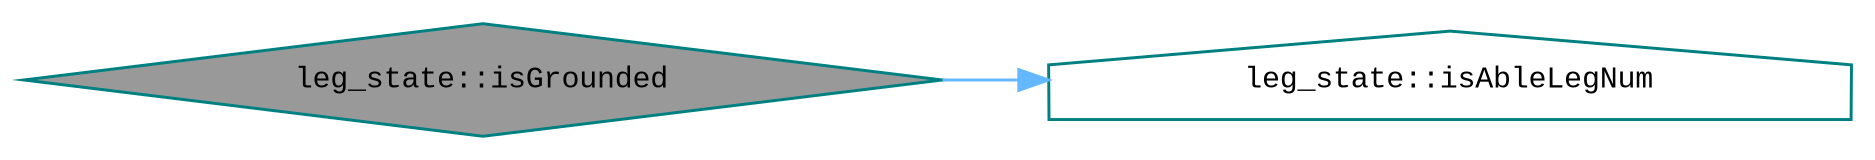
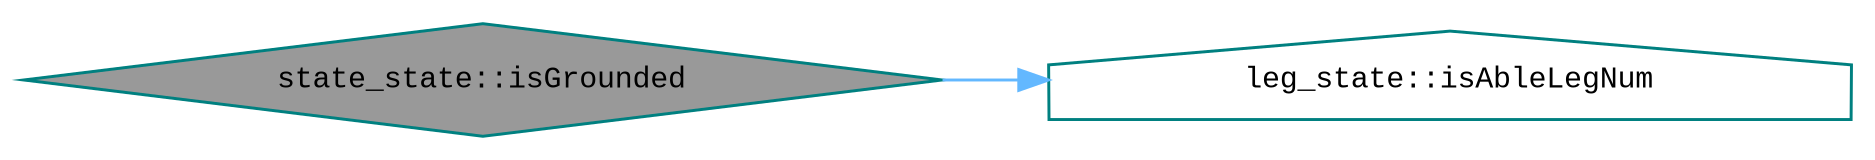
(483, 80) -> (483, 80)
